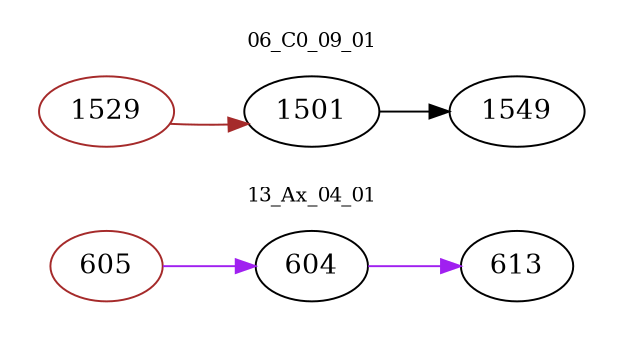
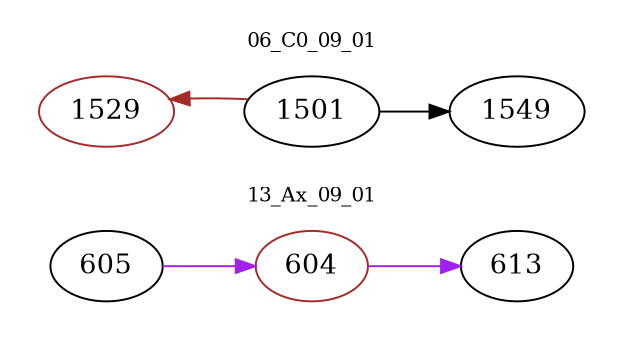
(199, 125) -> (219, 98)
(312, 197) -> (312, 197)
(107, 266) -> (107, 266)
(312, 266) -> (312, 266)
